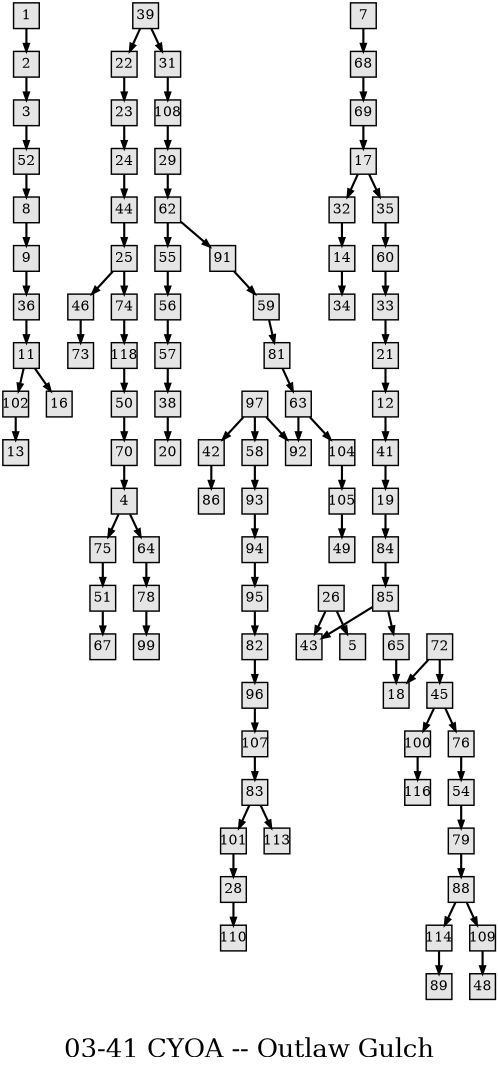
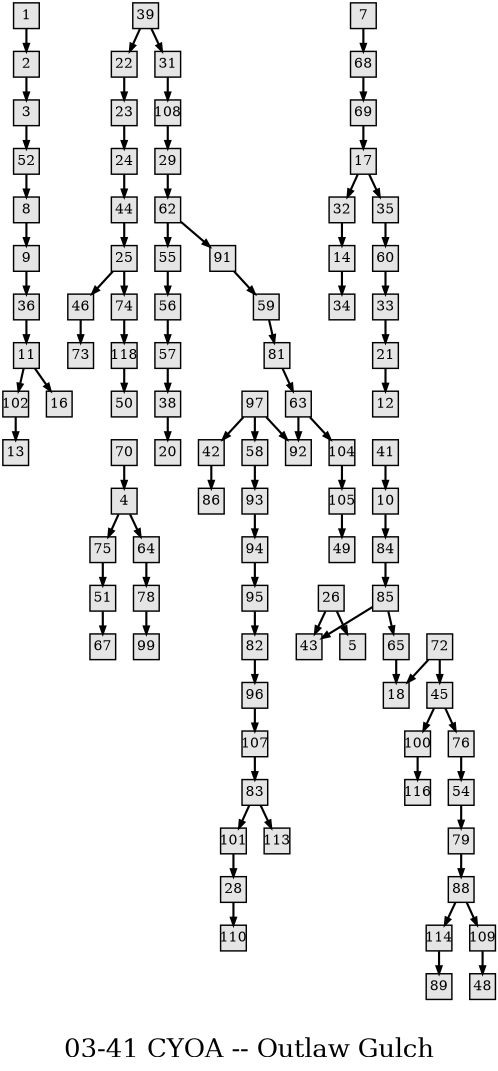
(124, 425) -> none
(386, 425) -> none
(386, 501) -> (386, 501)
